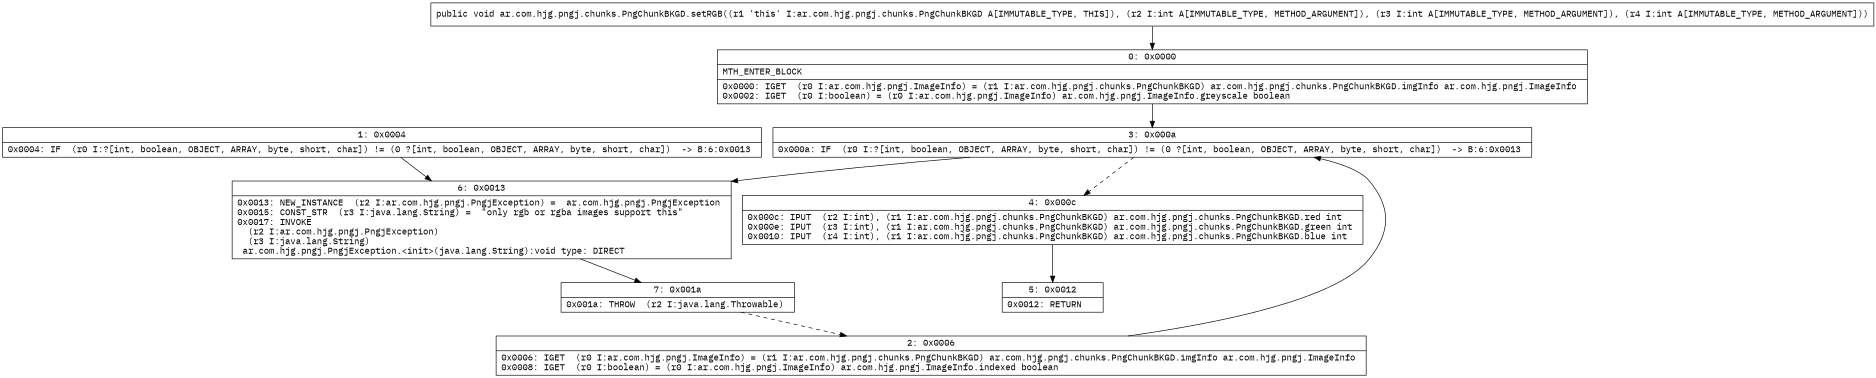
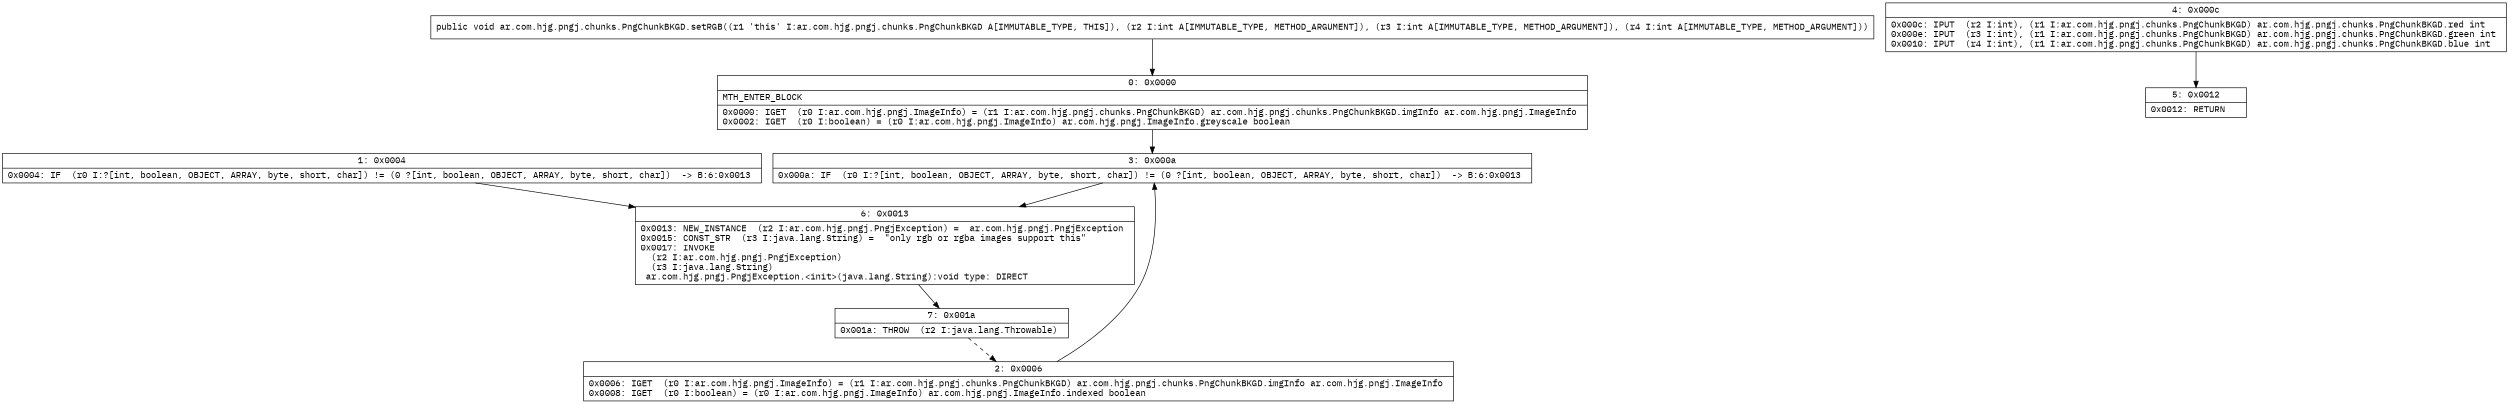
(1111, 174) -> none
